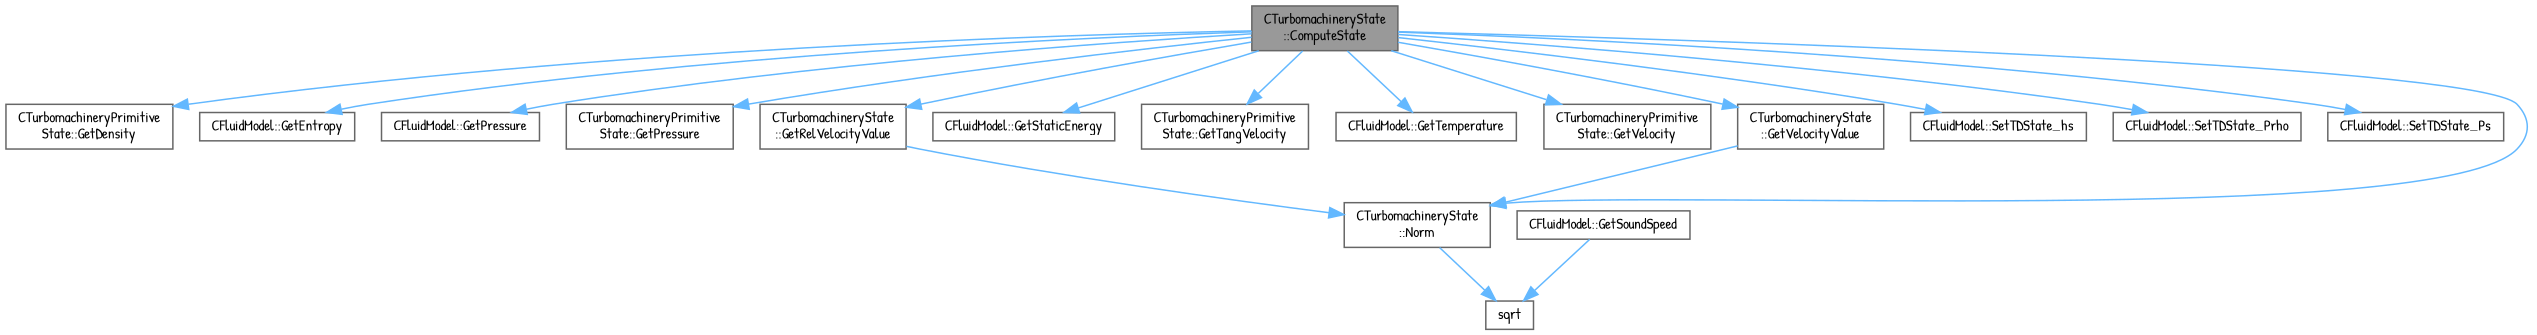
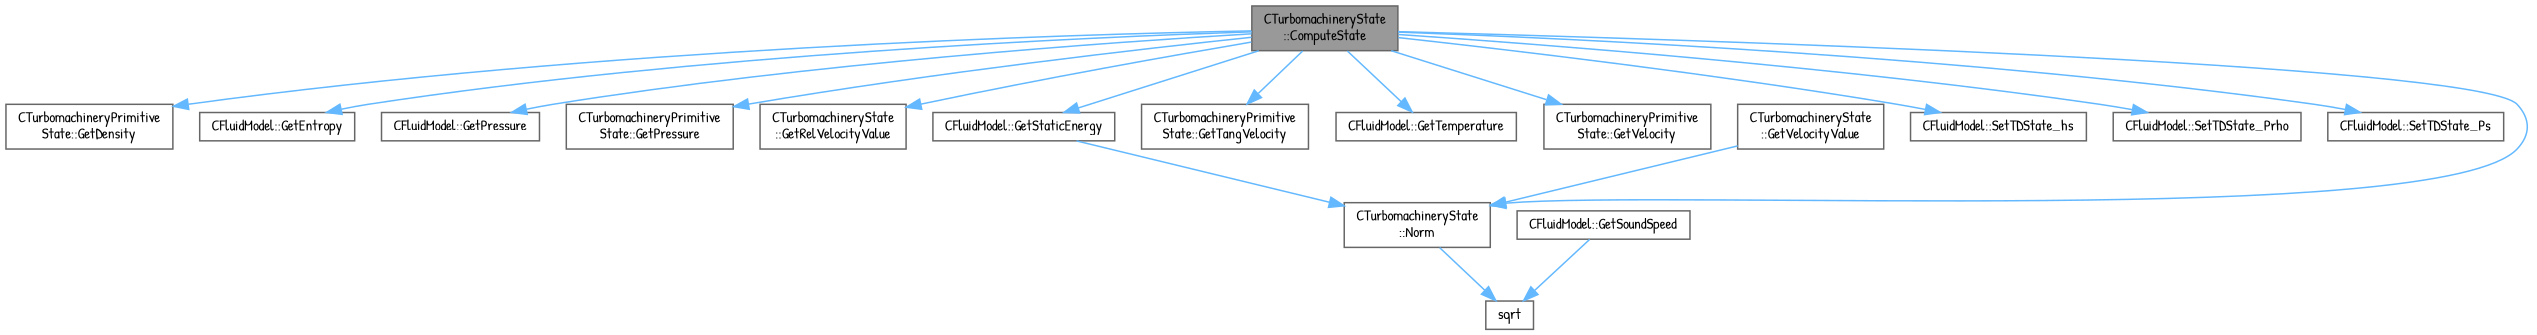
(1561, 72) -> none
(1117, 183) -> (1203, 172)
